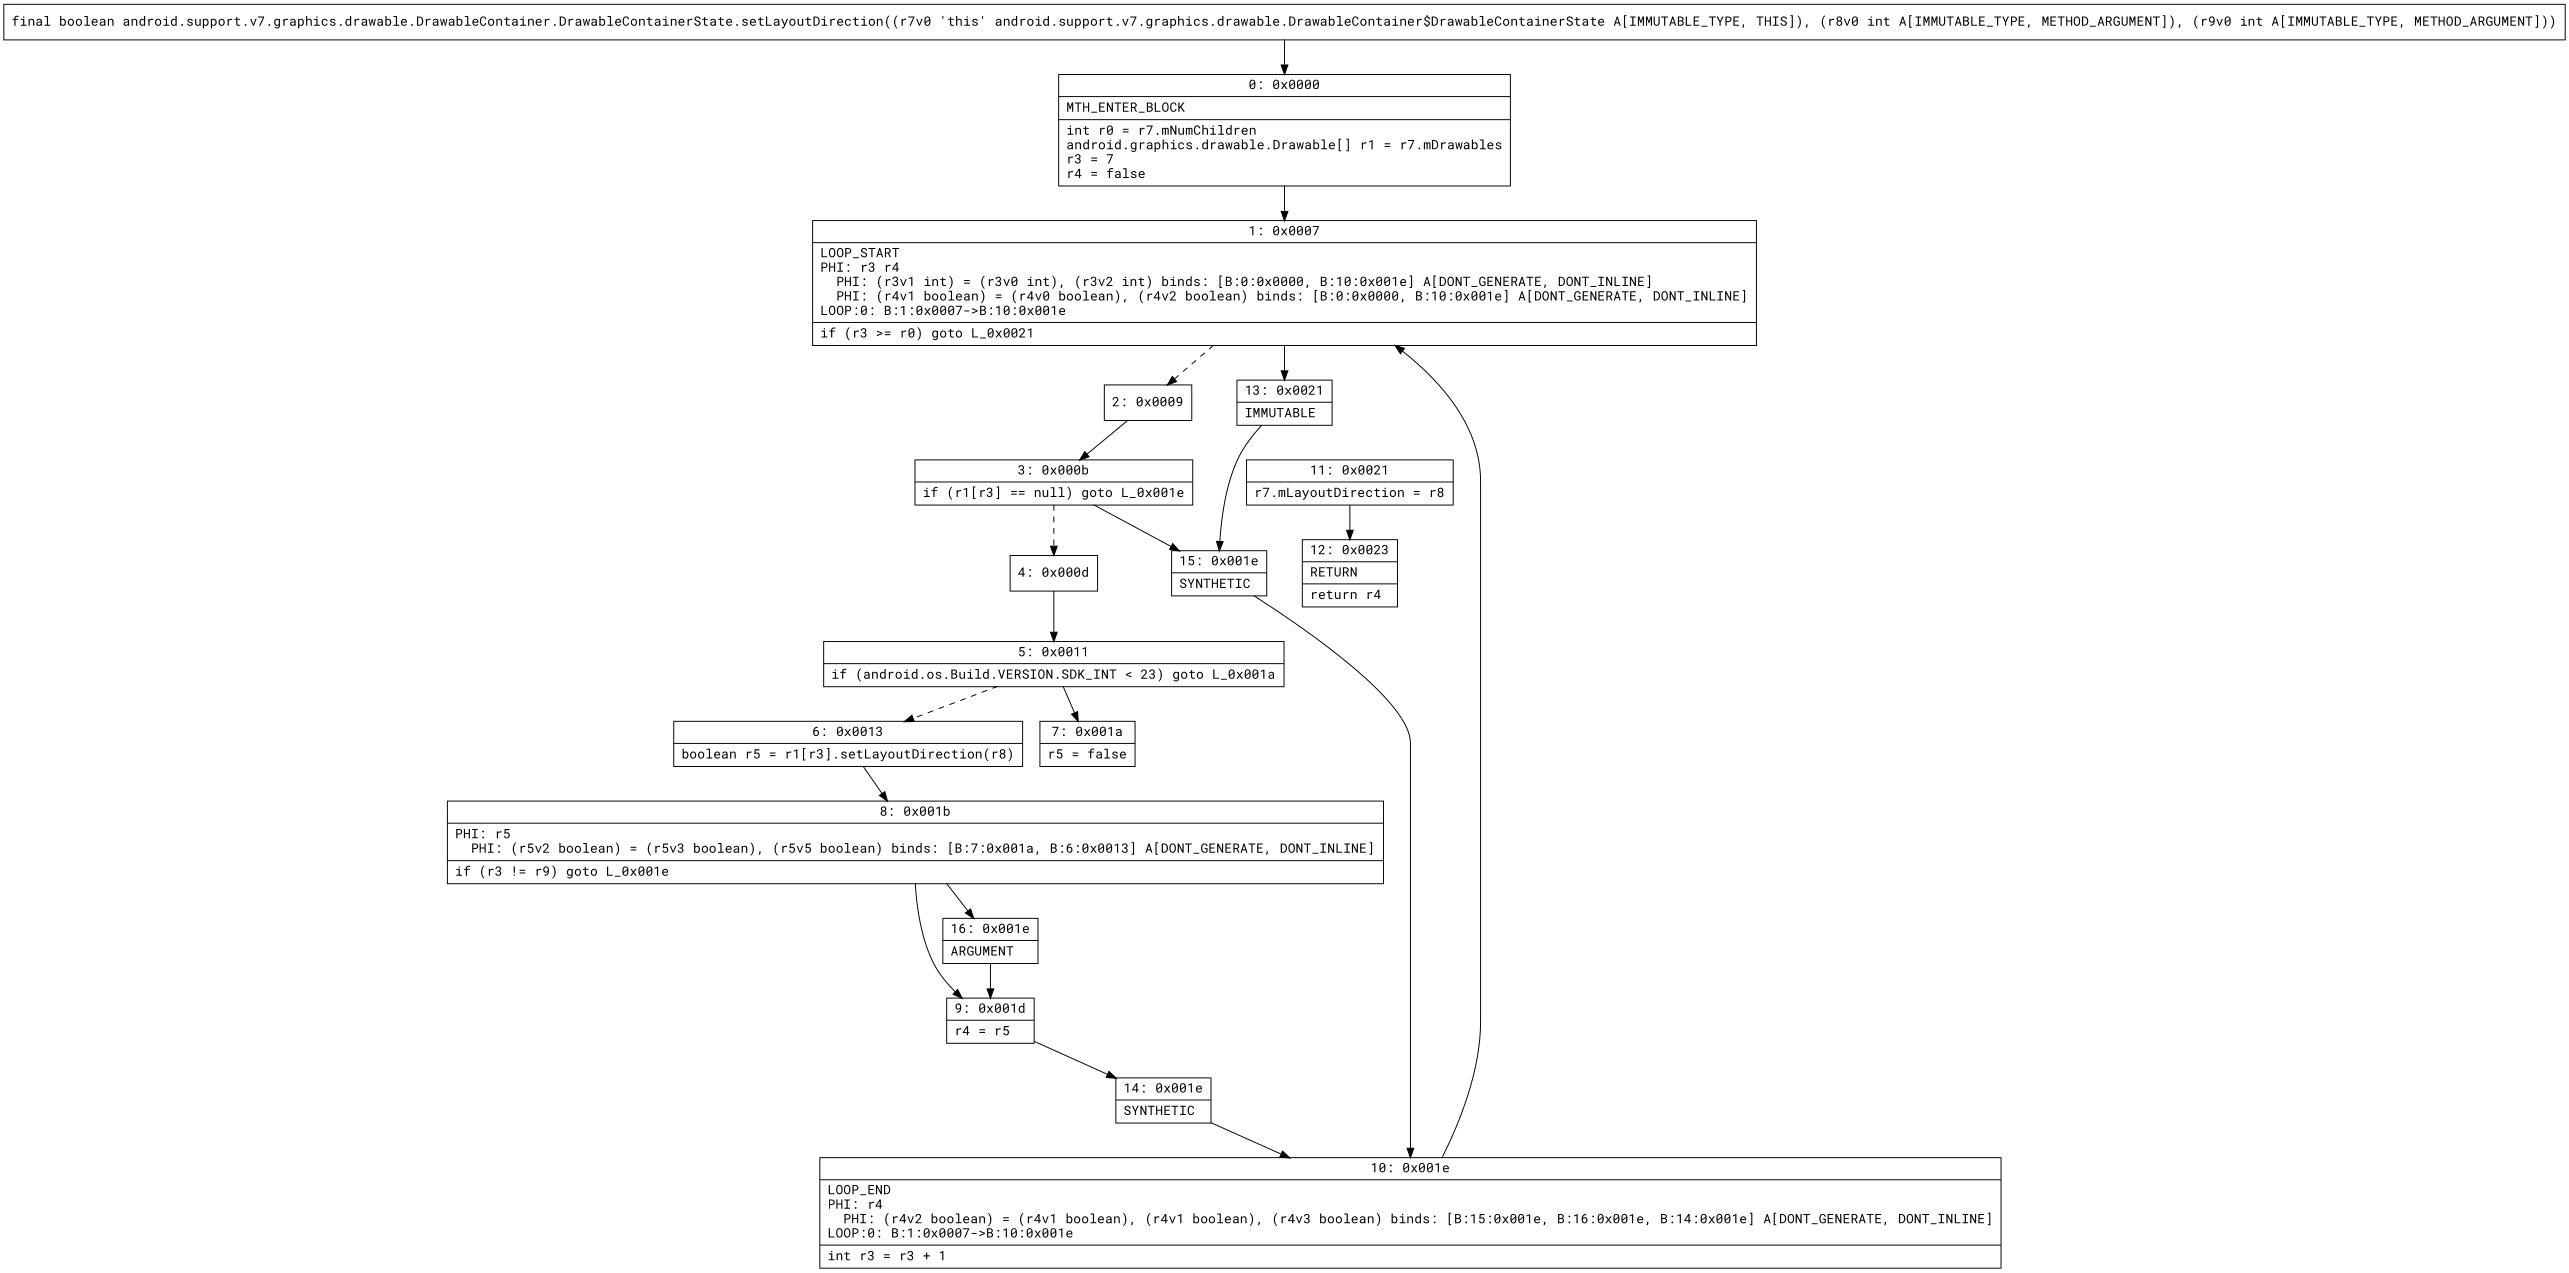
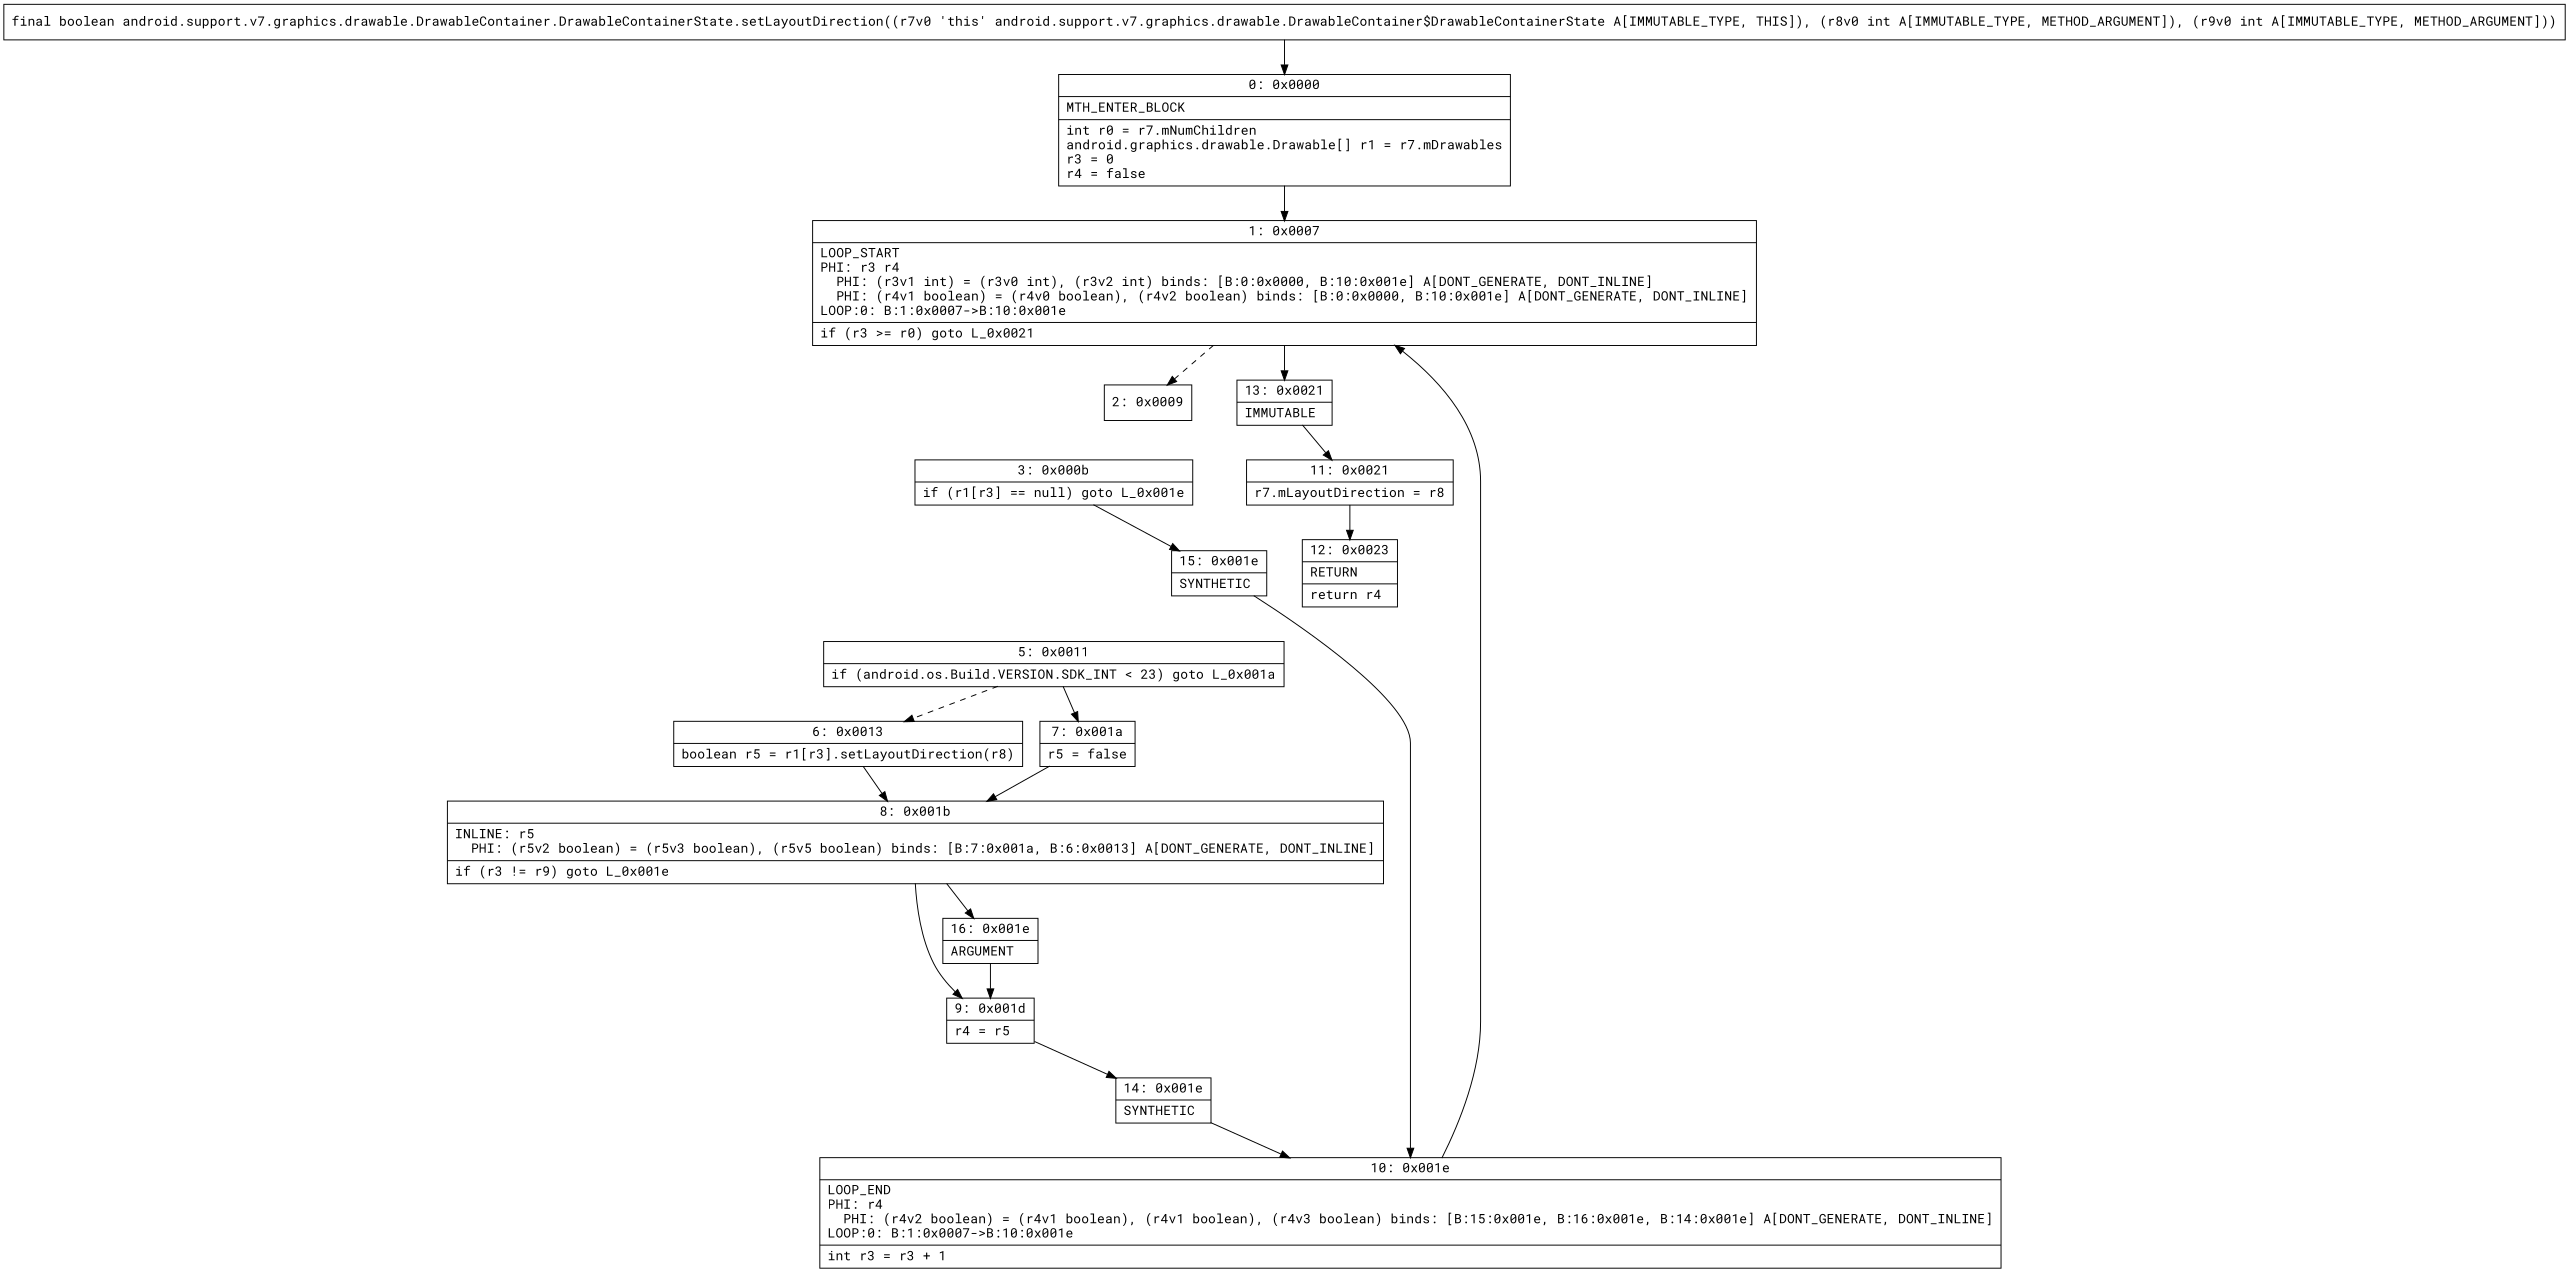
(1090, 160) -> (1090, 160)
(1107, 437) -> none
(1230, 479) -> (1314, 439)
(1054, 573) -> none
none -> (1022, 781)
(487, 834) -> (499, 834)
